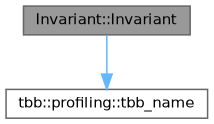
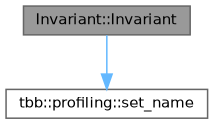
(107, 104) -> (107, 104)
